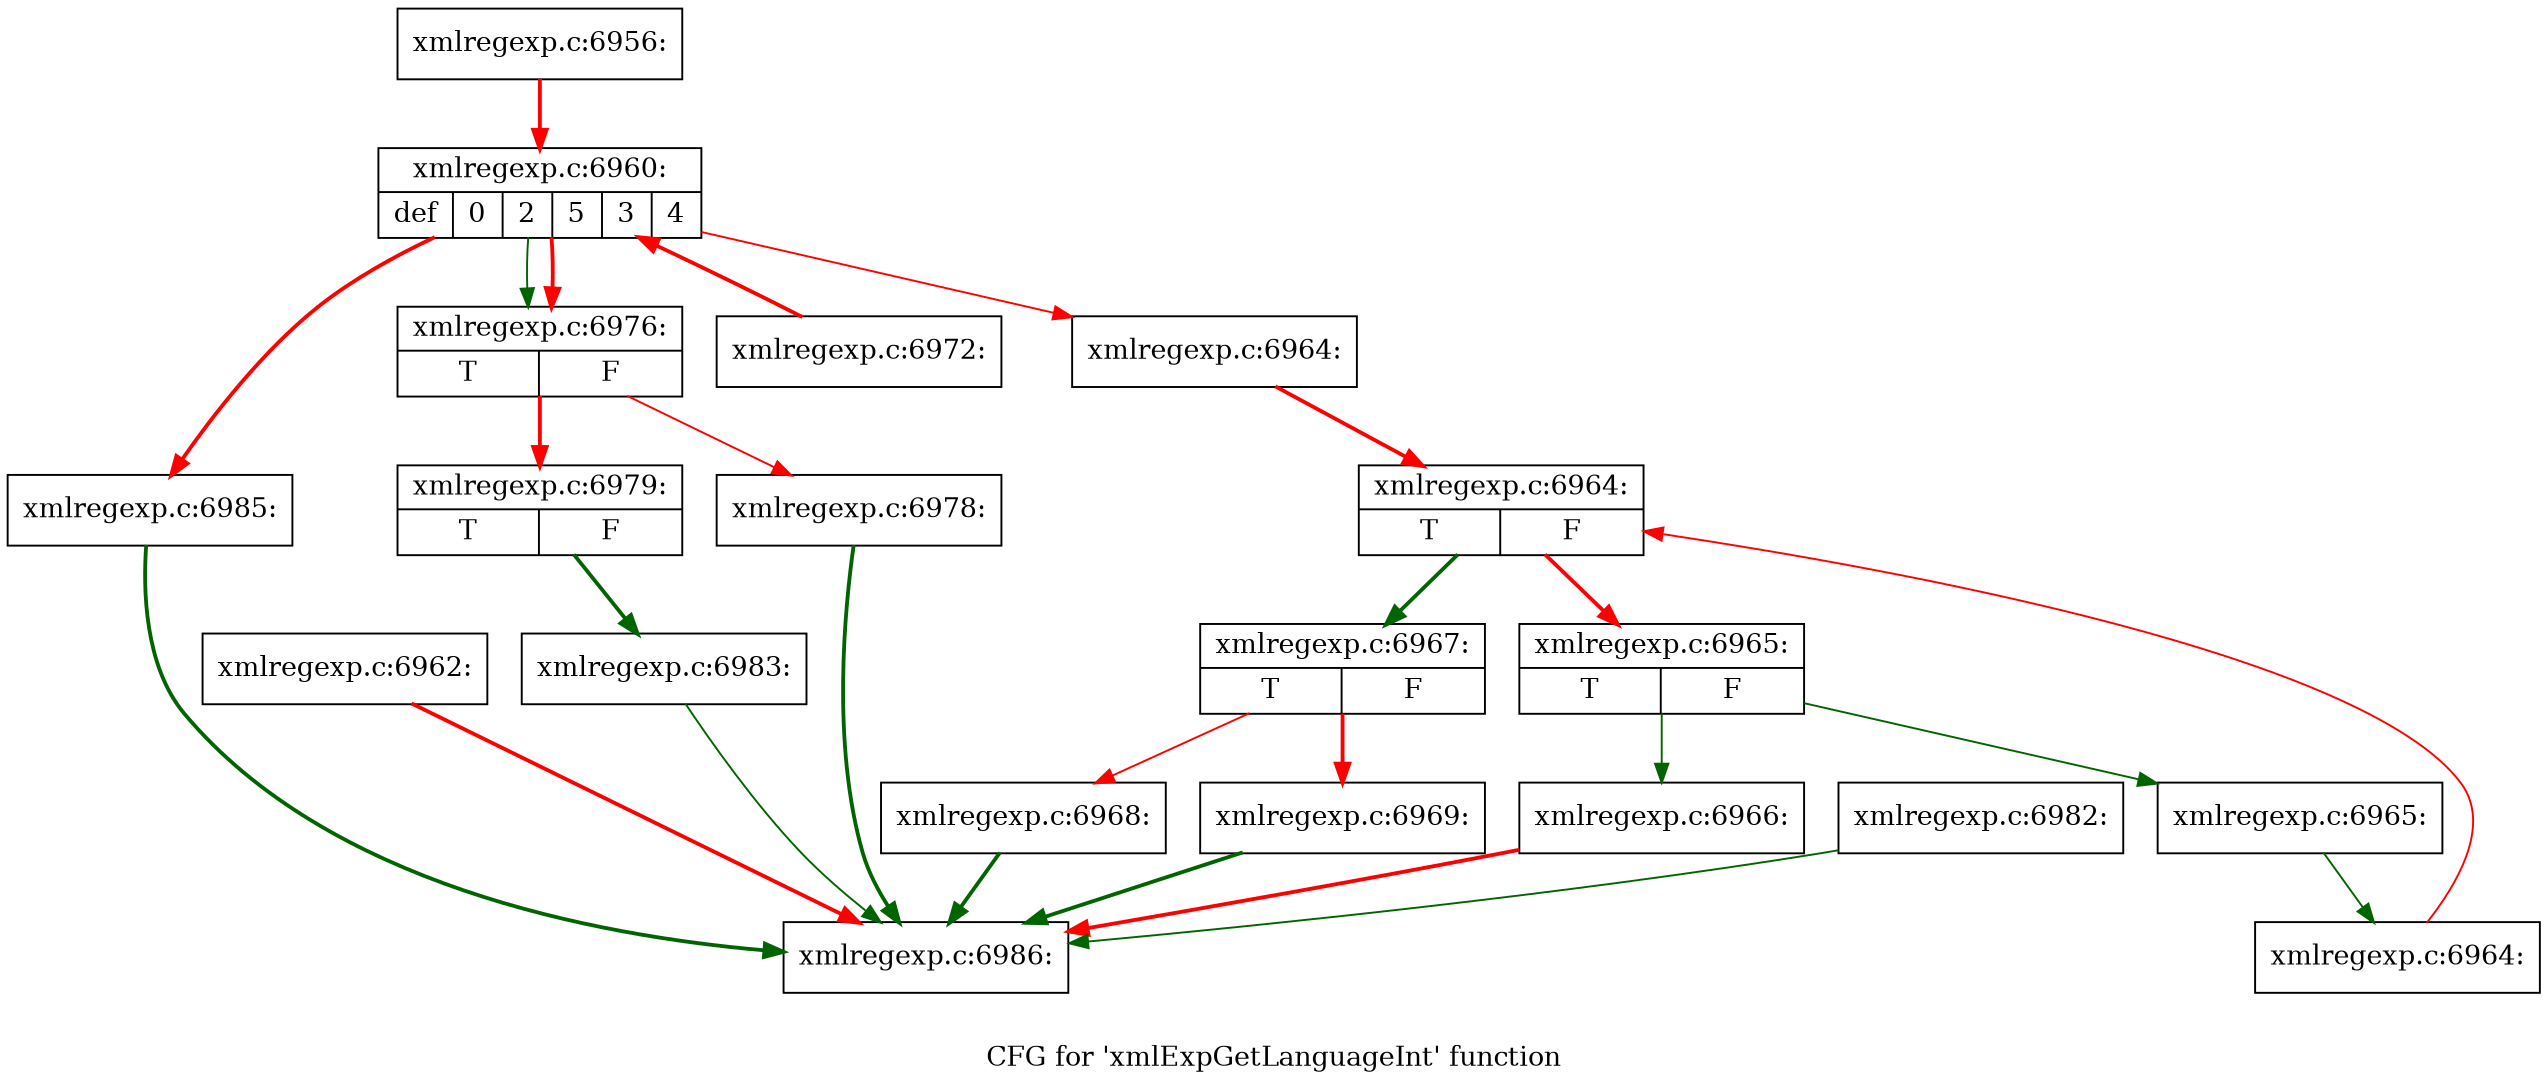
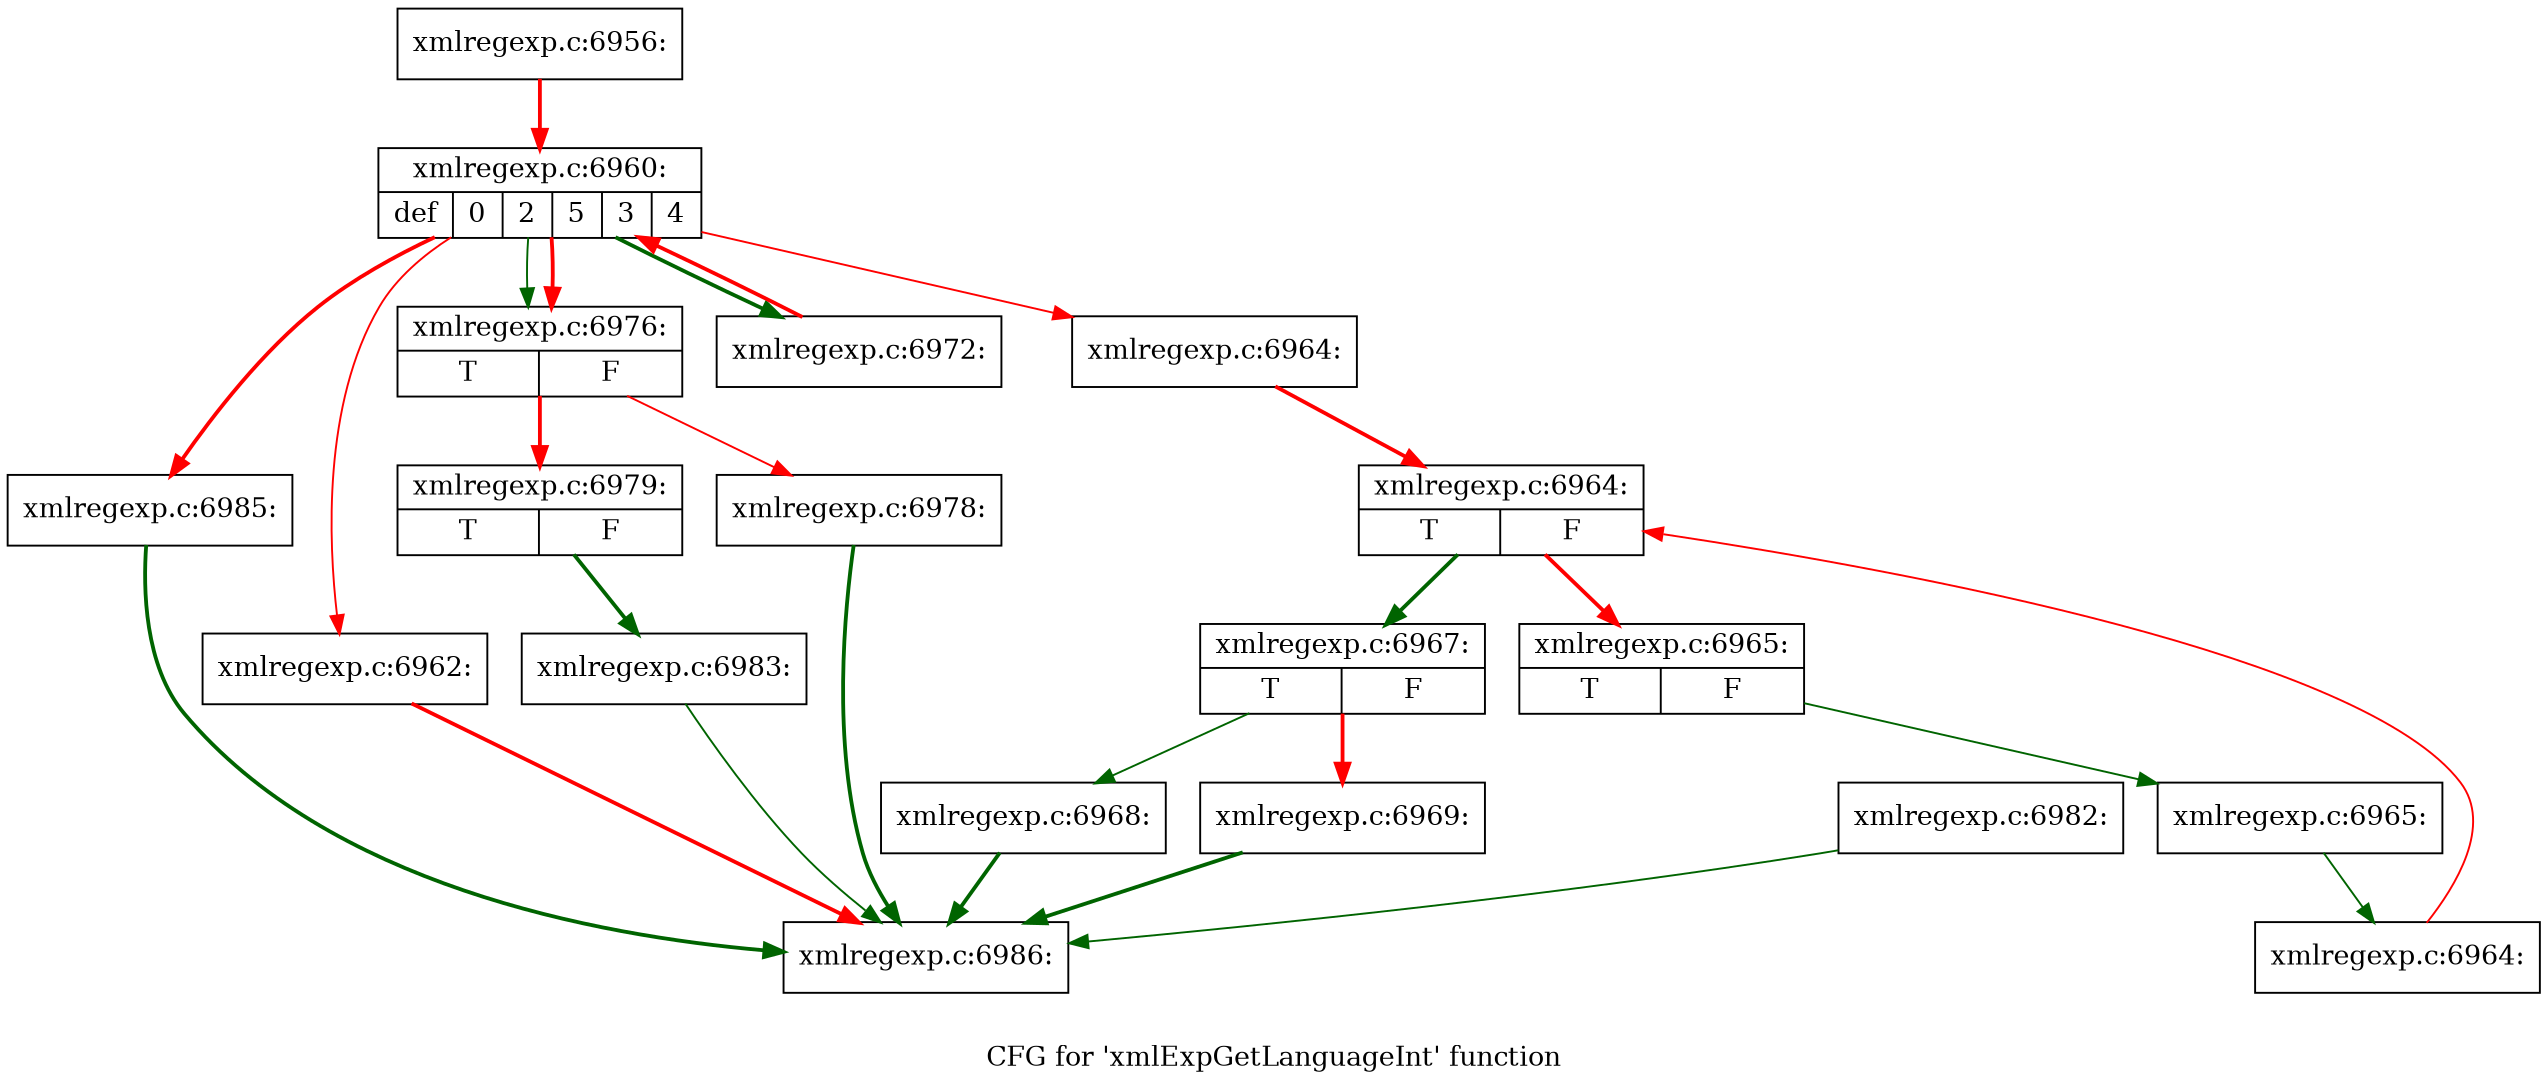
none -> (689, 274)
none -> (343, 408)
(1181, 744) -> (1181, 744)
(1662, 818) -> none
